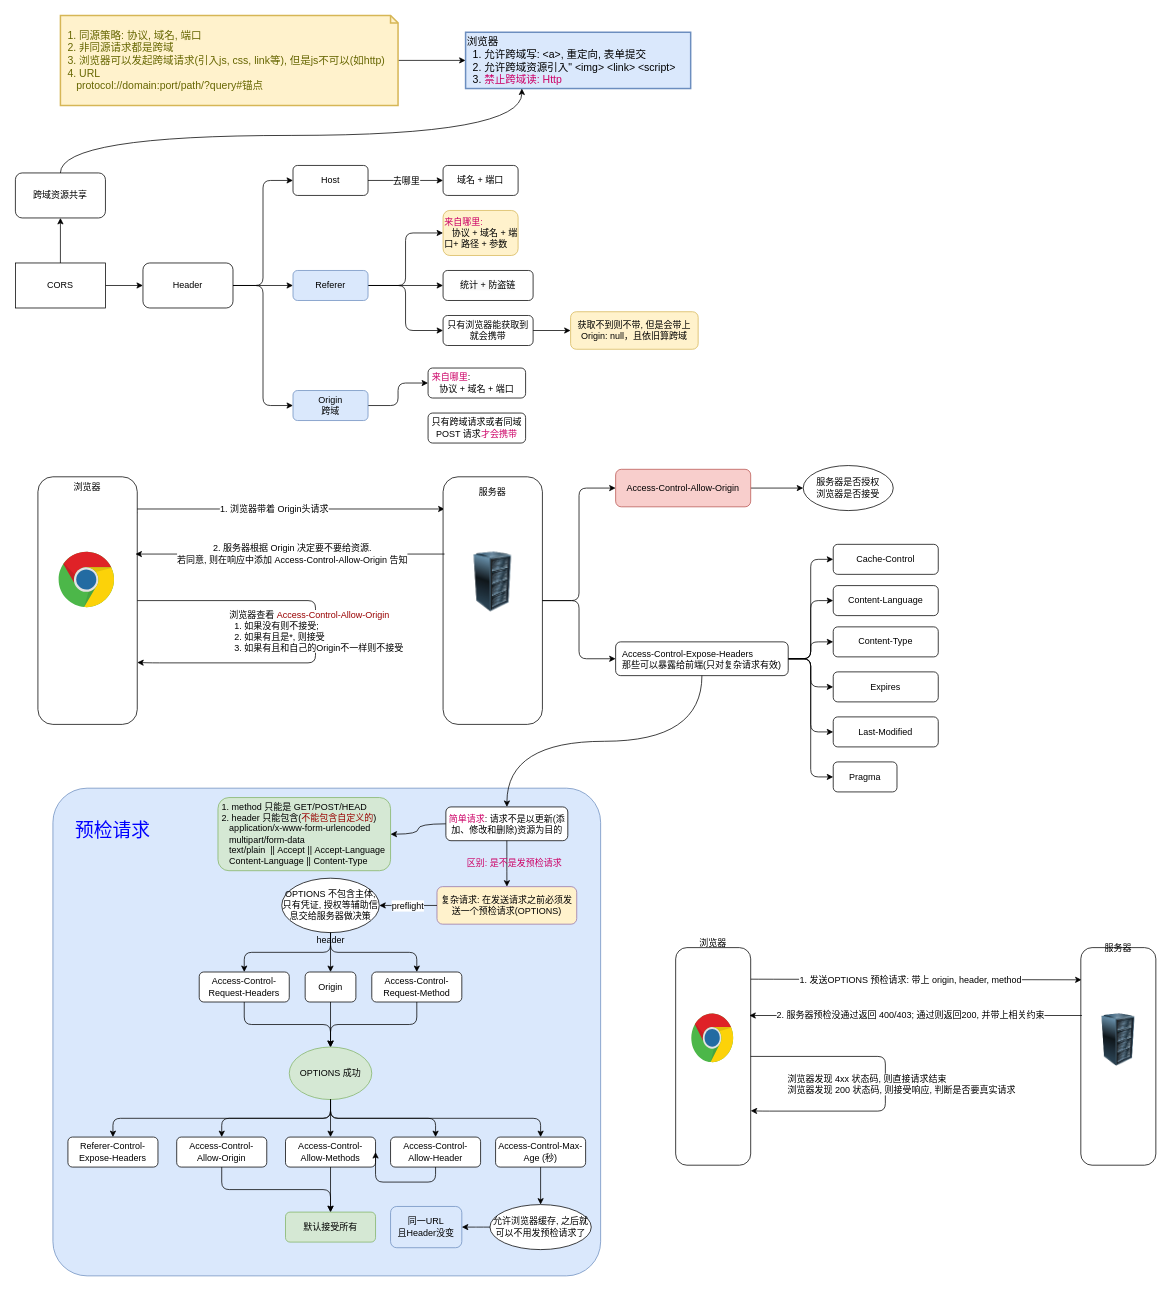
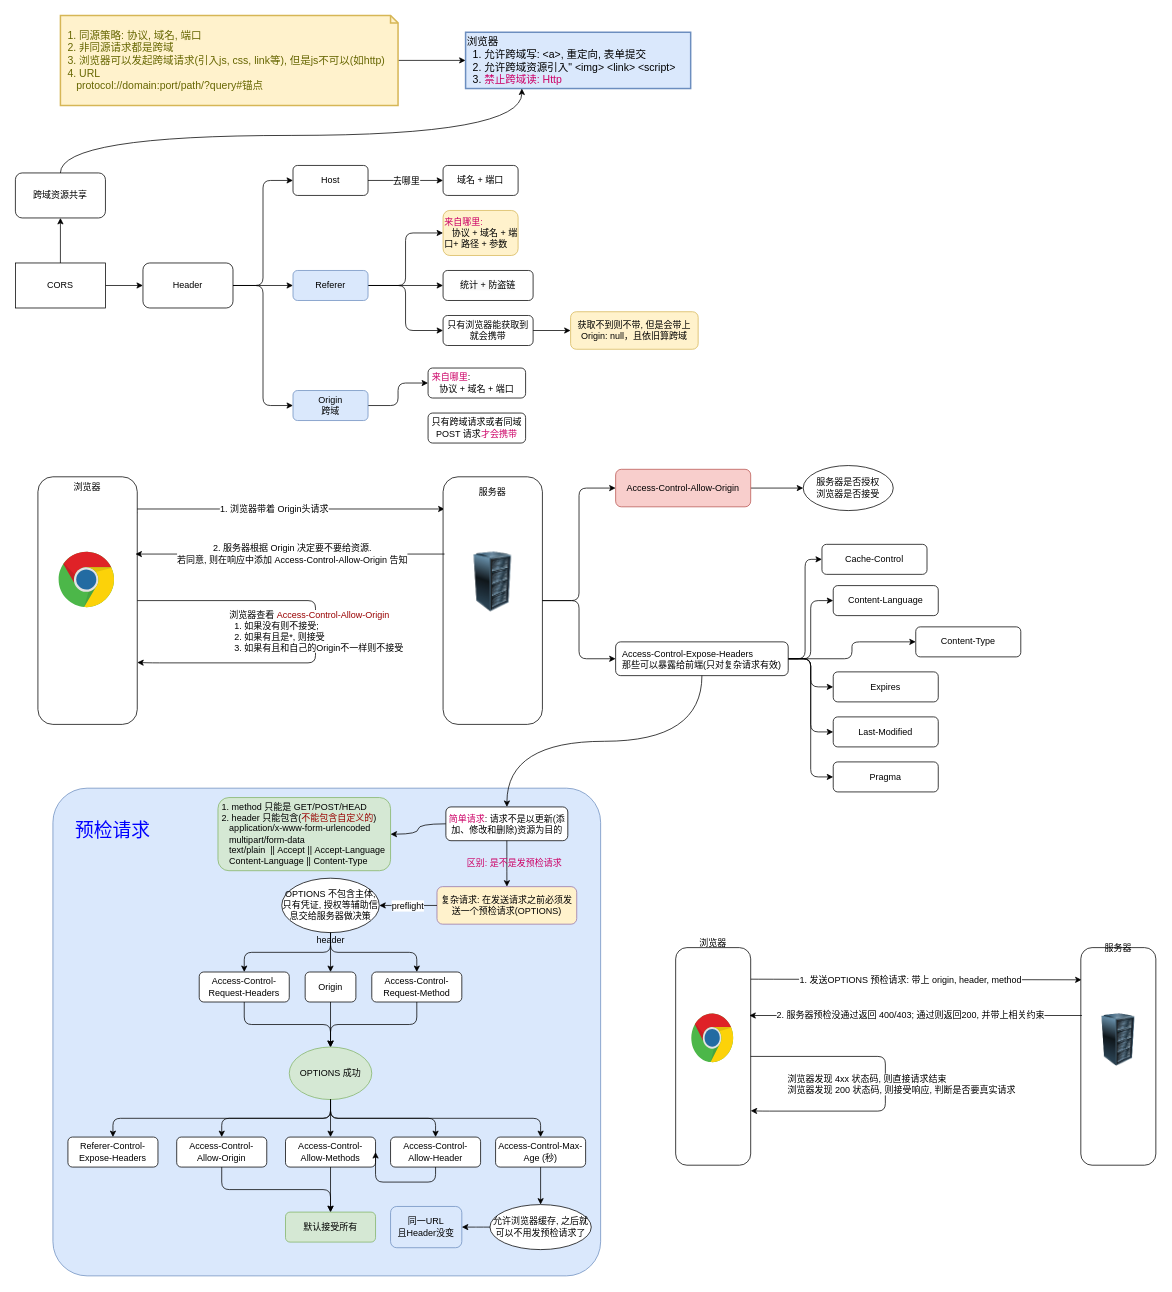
(885, 559) -> (874, 559)
(885, 642) -> (968, 642)
(865, 777) -> (885, 777)
